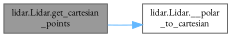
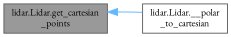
(120, 25) -> (130, 12)
